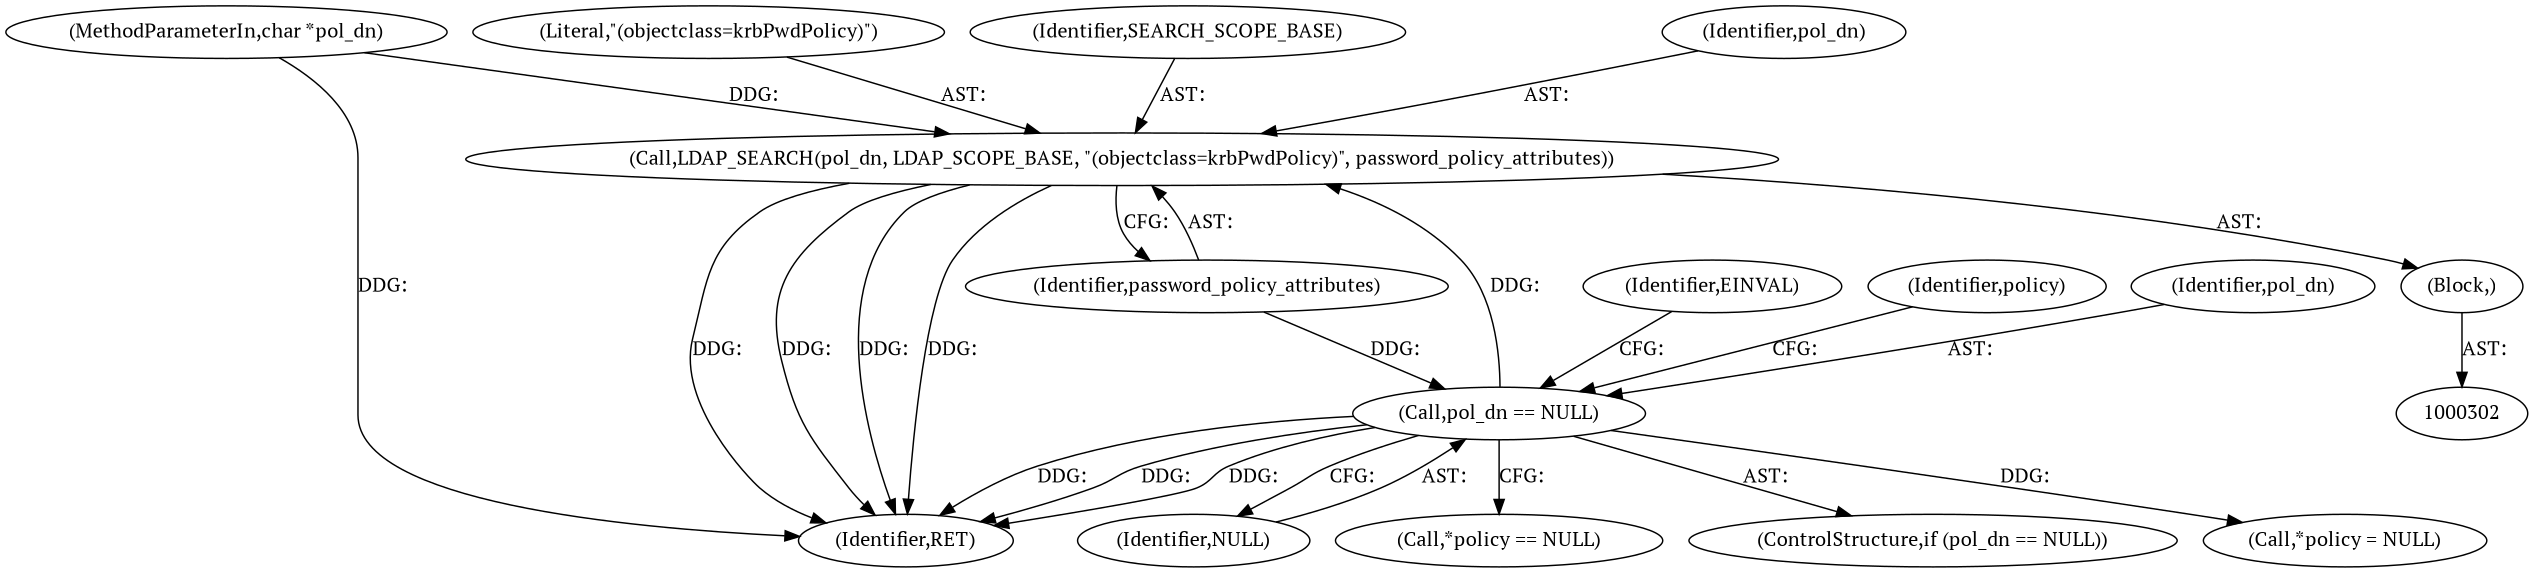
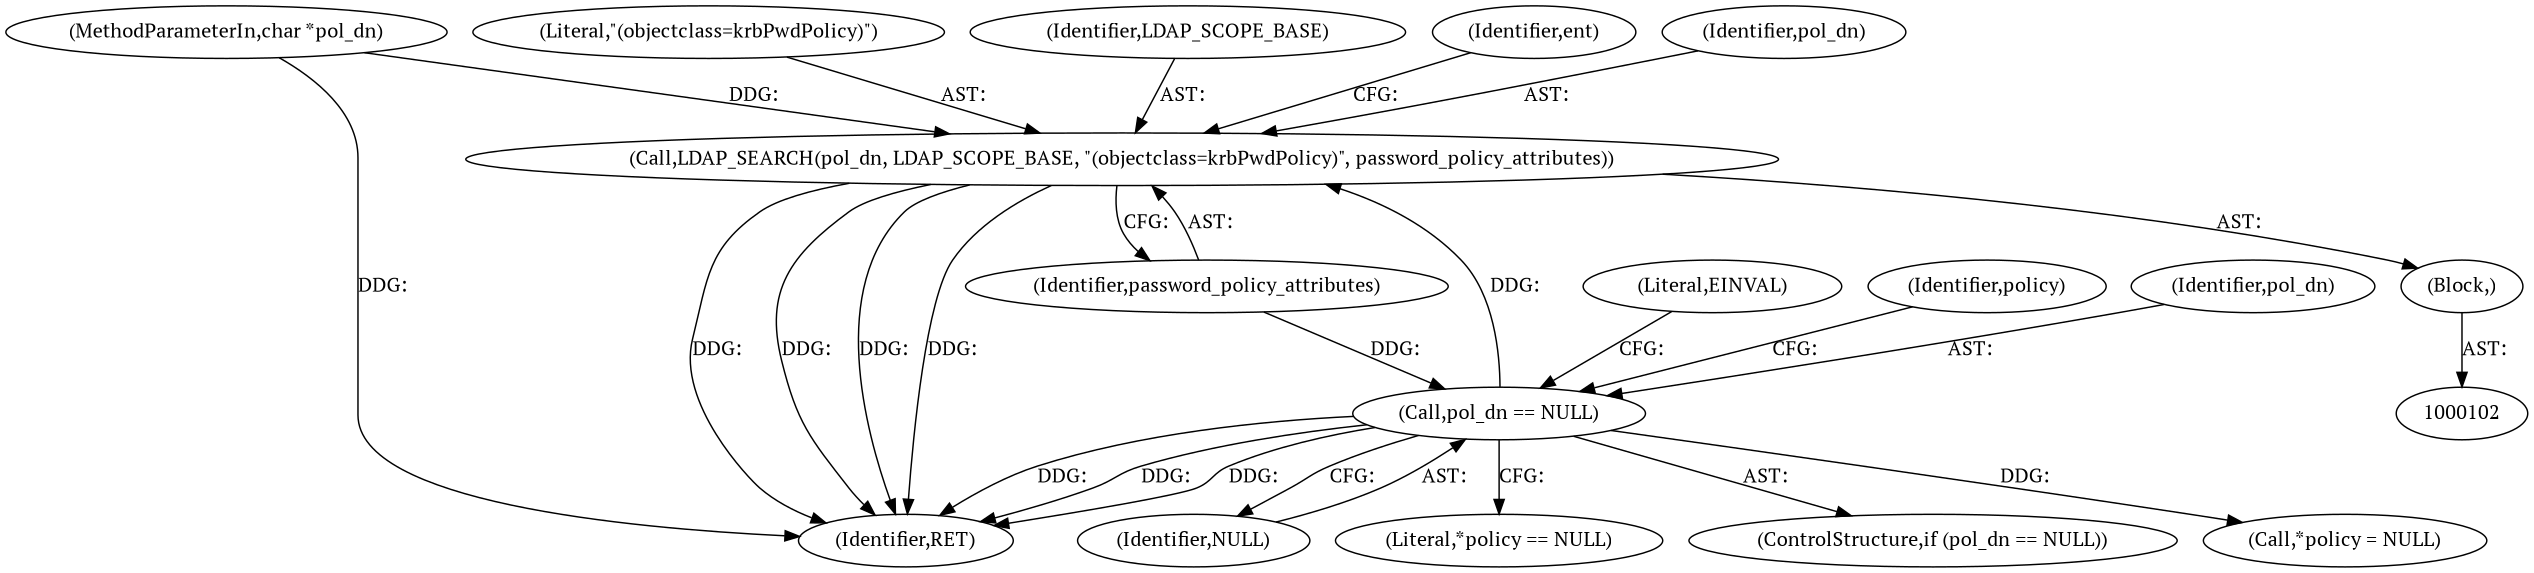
(1188, 32) -> (1188, 32)
none -> (1534, 32)
(1712, 286) -> (1712, 286)
(2462, 413) -> (2462, 413)
(1499, 541) -> (1499, 541)
